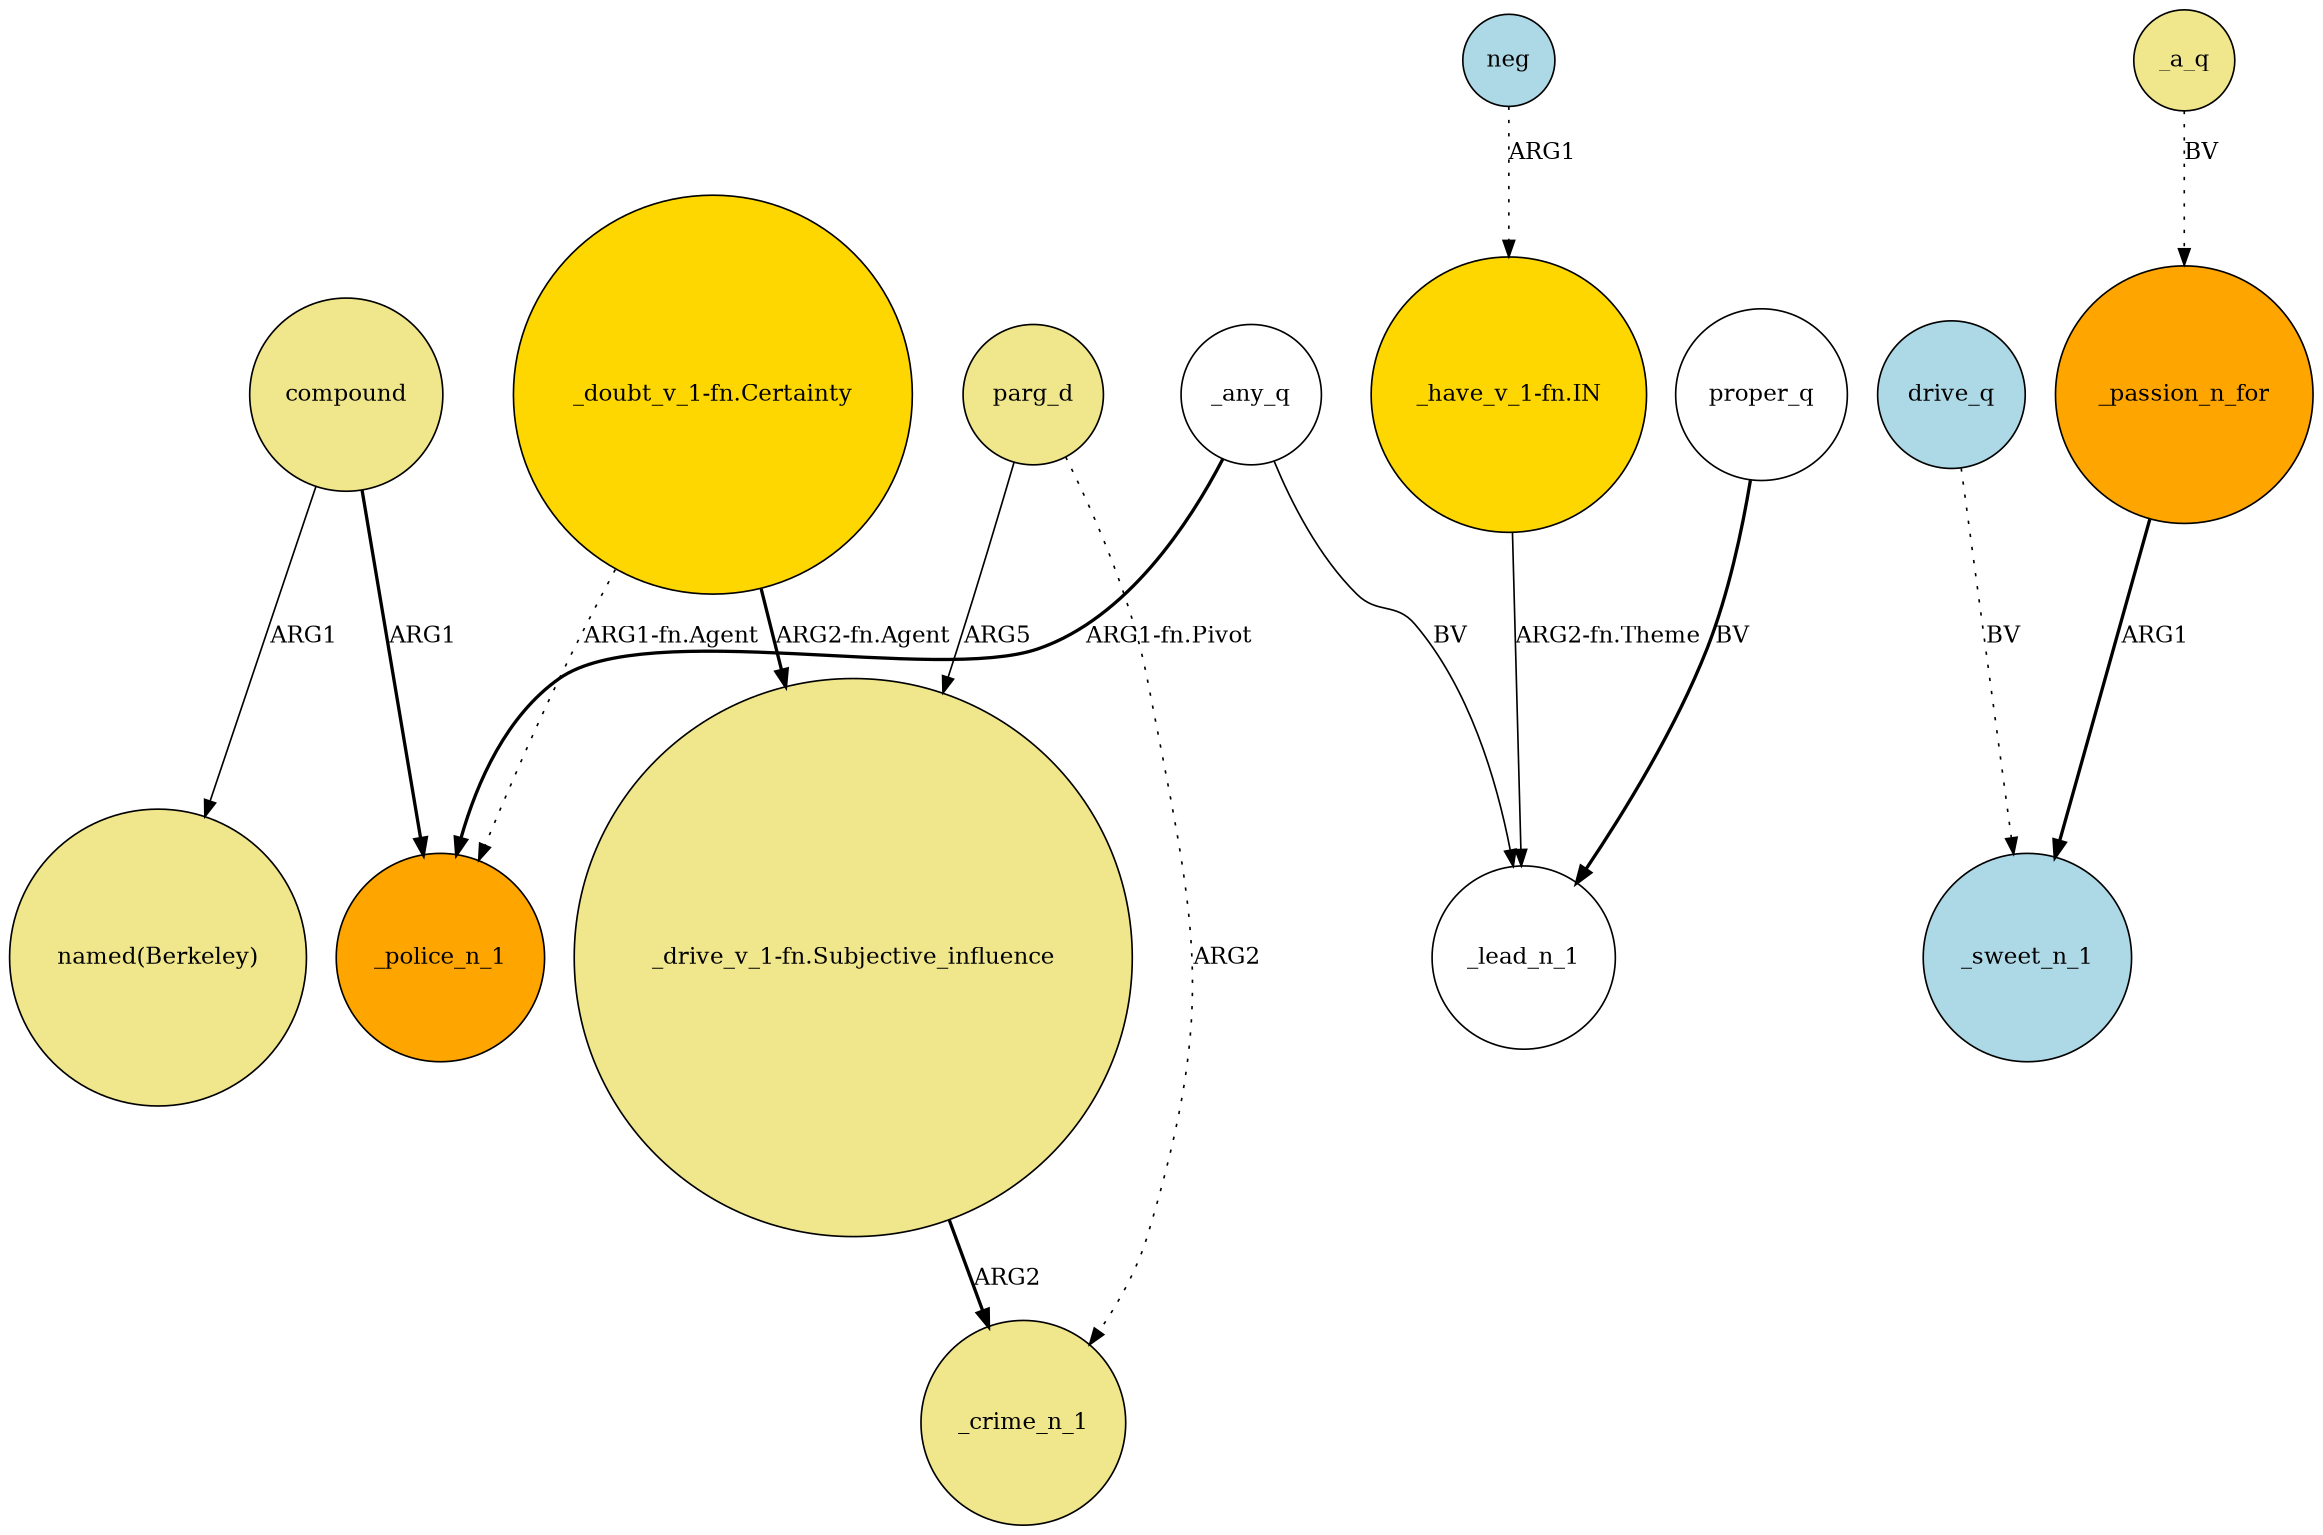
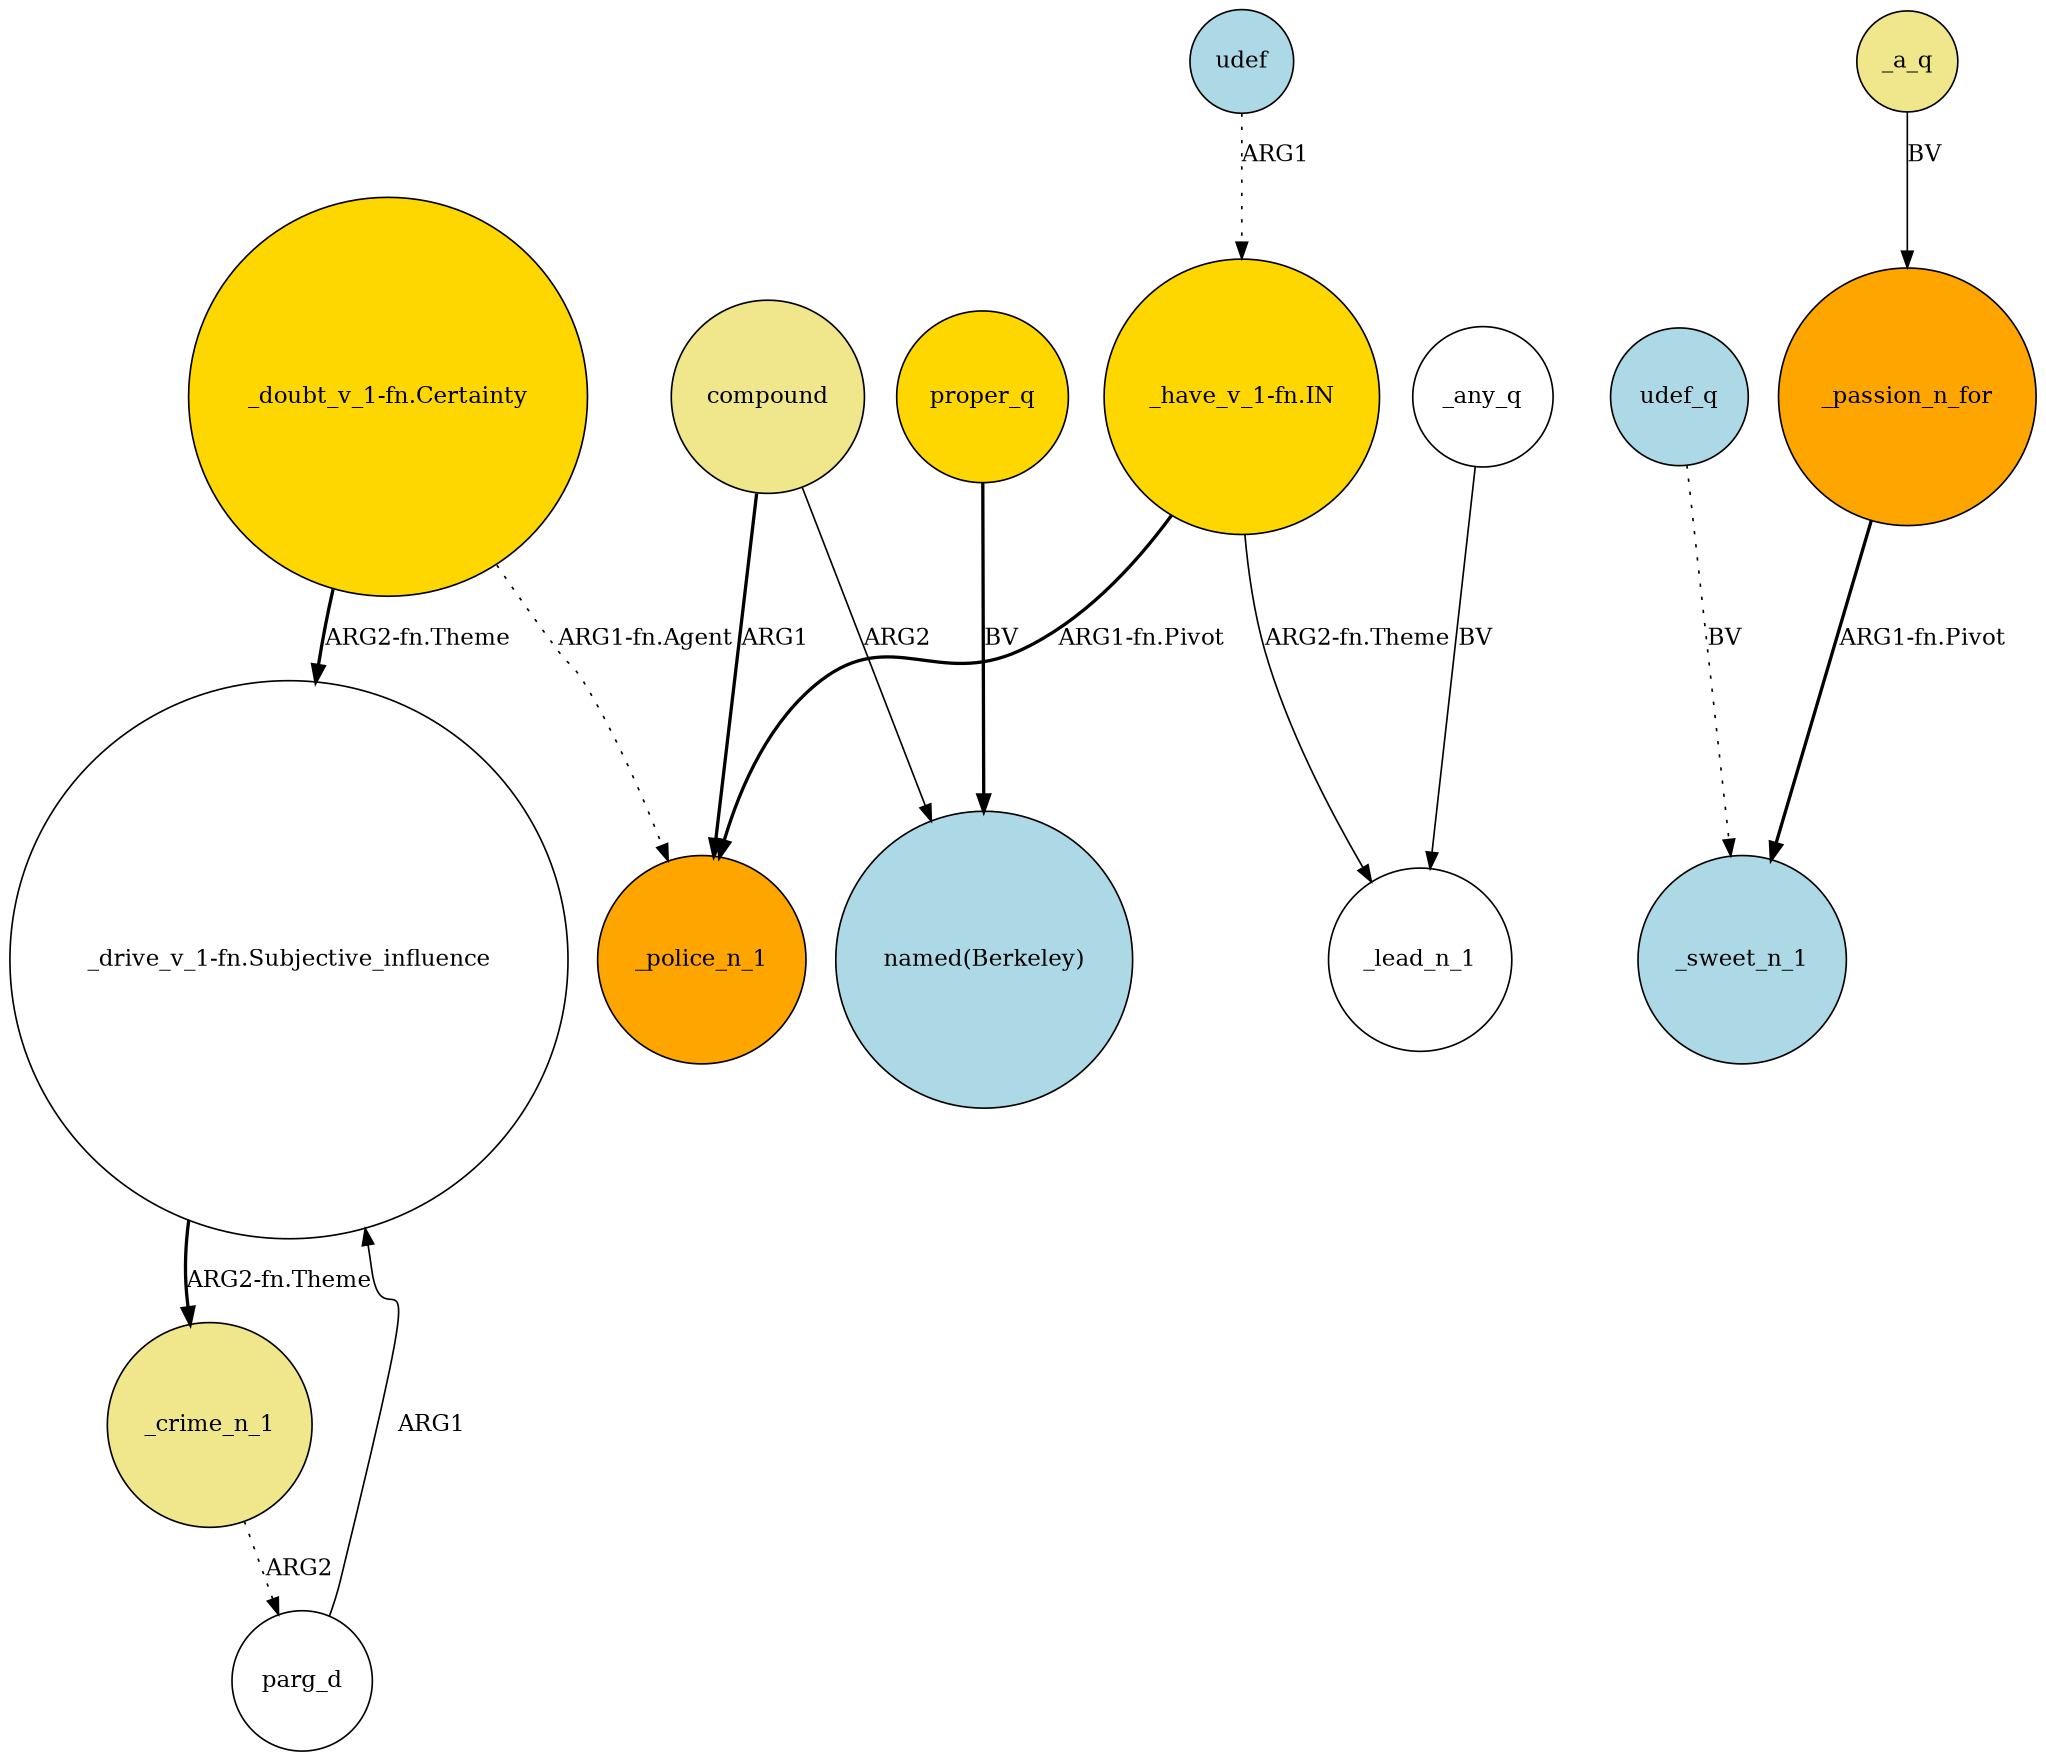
(1509, 60) -> (1242, 61)
(2184, 180) -> (1907, 181)
(1033, 395) -> (302, 1681)
(1762, 395) -> (983, 397)
(1951, 395) -> (1679, 397)
(304, 636) -> (898, 639)
(863, 636) -> (418, 639)
(998, 636) -> (432, 1425)
(2155, 636) -> (1923, 639)
(837, 656) -> (926, 660)
(1692, 684) -> (983, 639)
(1186, 893) -> (259, 1560)
(158, 958) -> (984, 960)
(853, 958) -> (289, 960)
(1008, 1279) -> (279, 1281)
